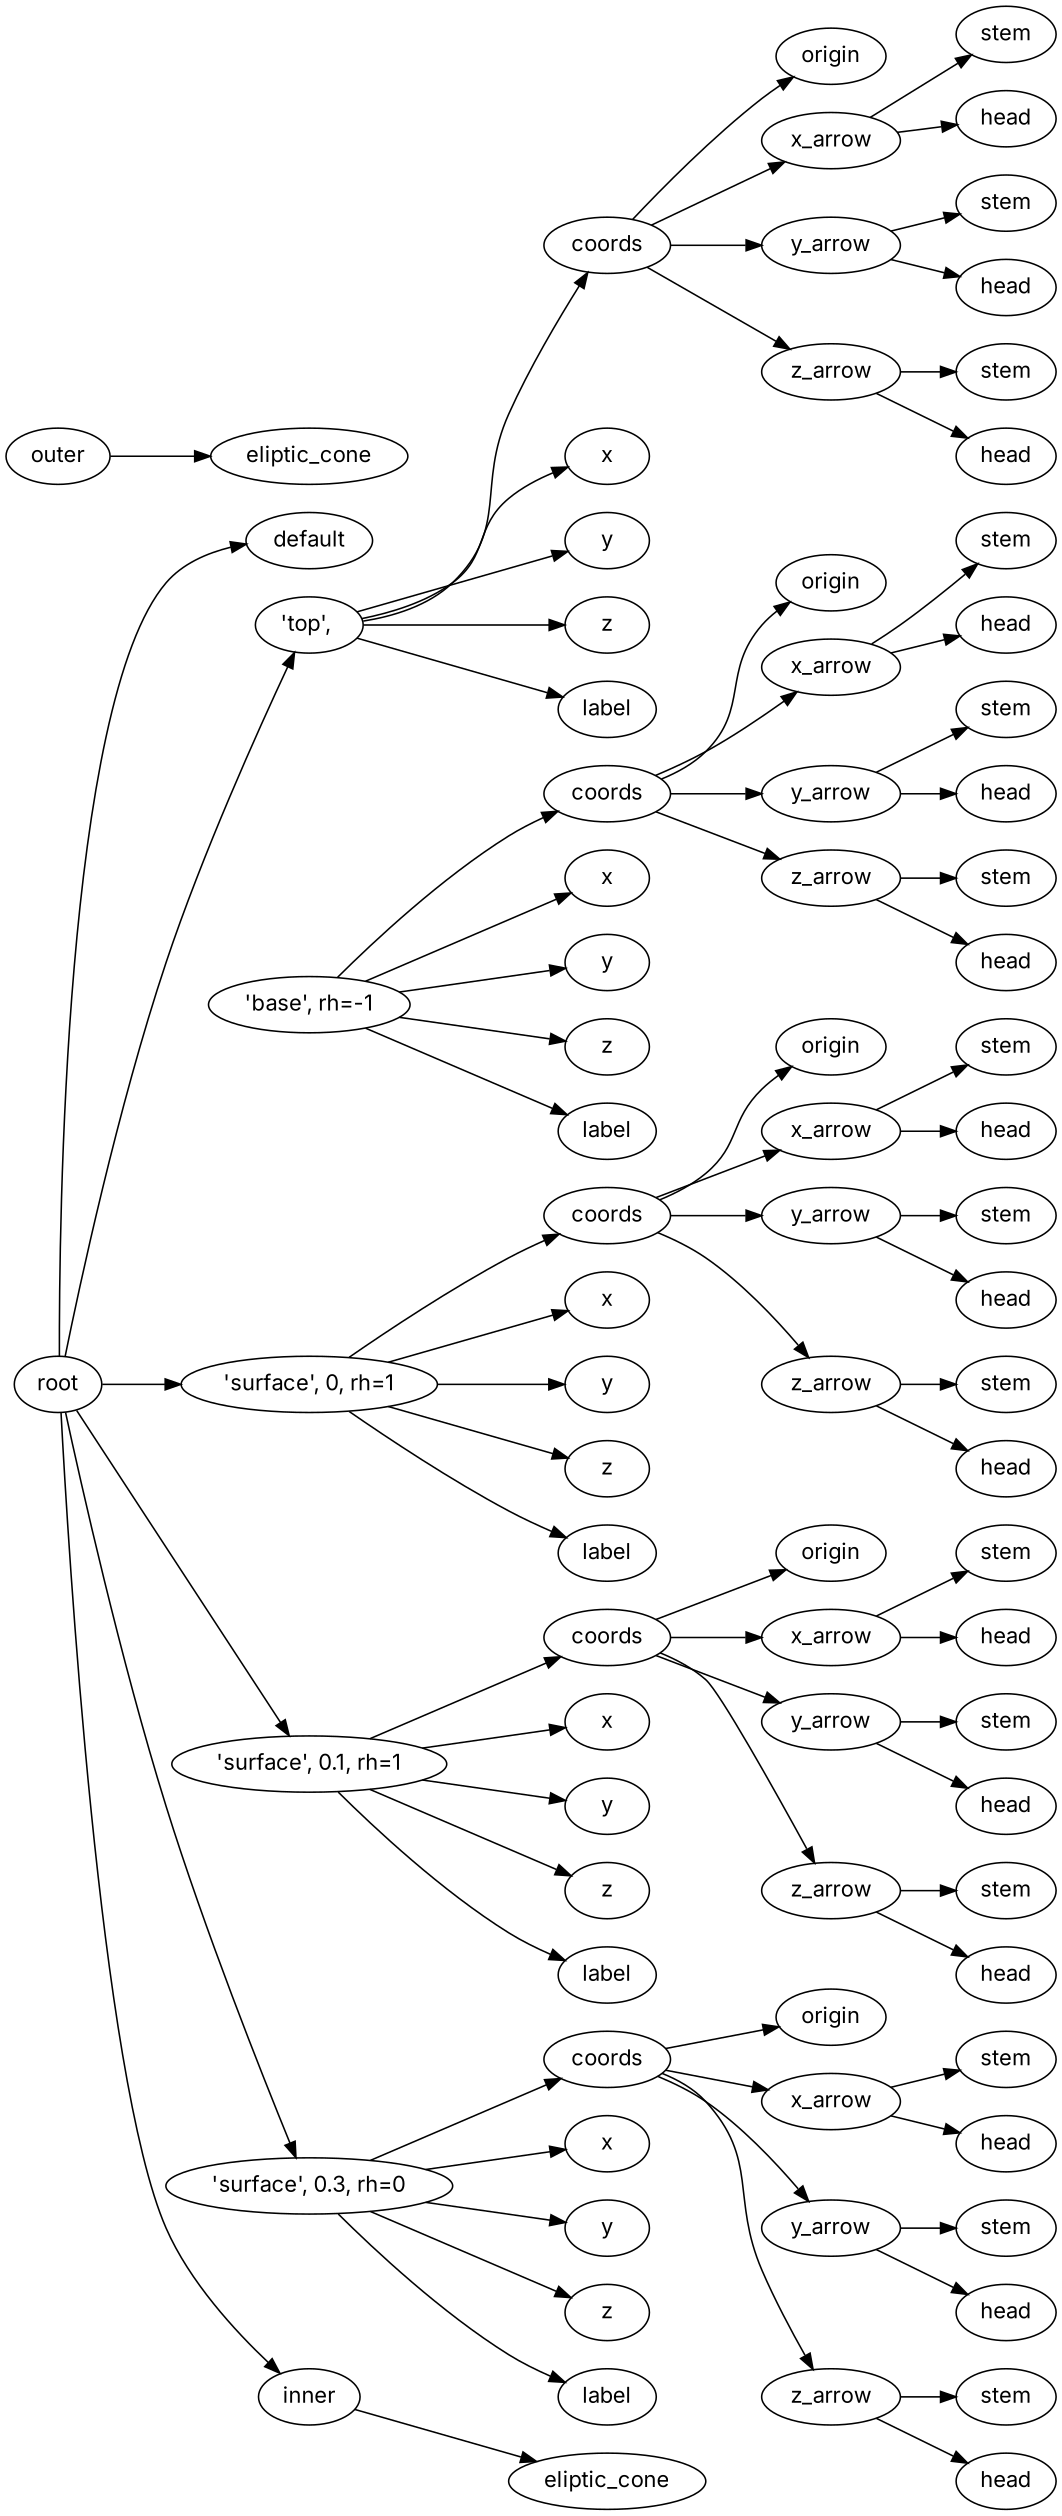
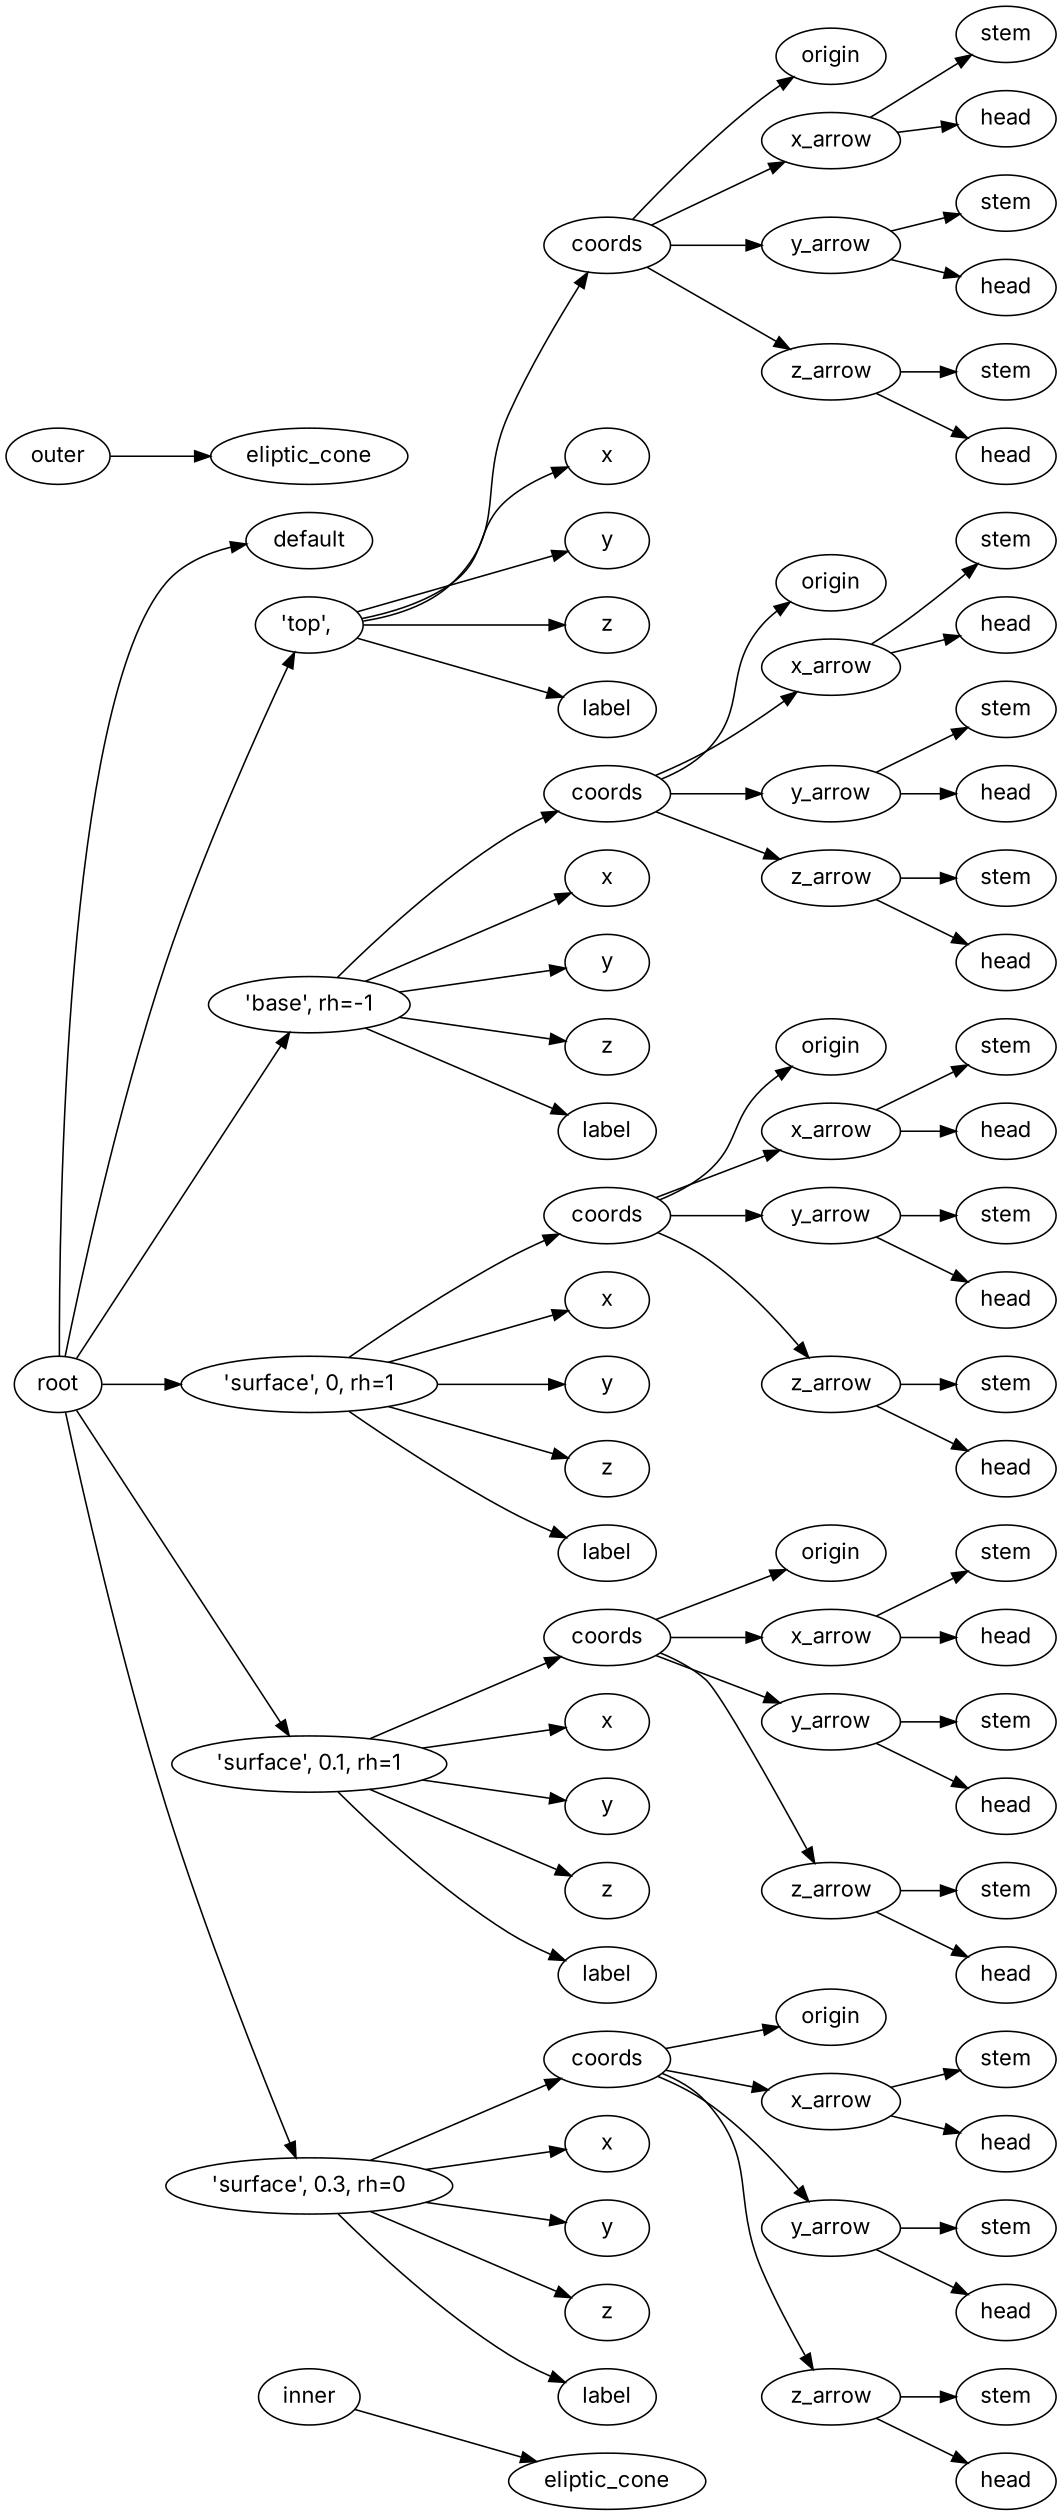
(102, 1908) -> (179, 1202)
